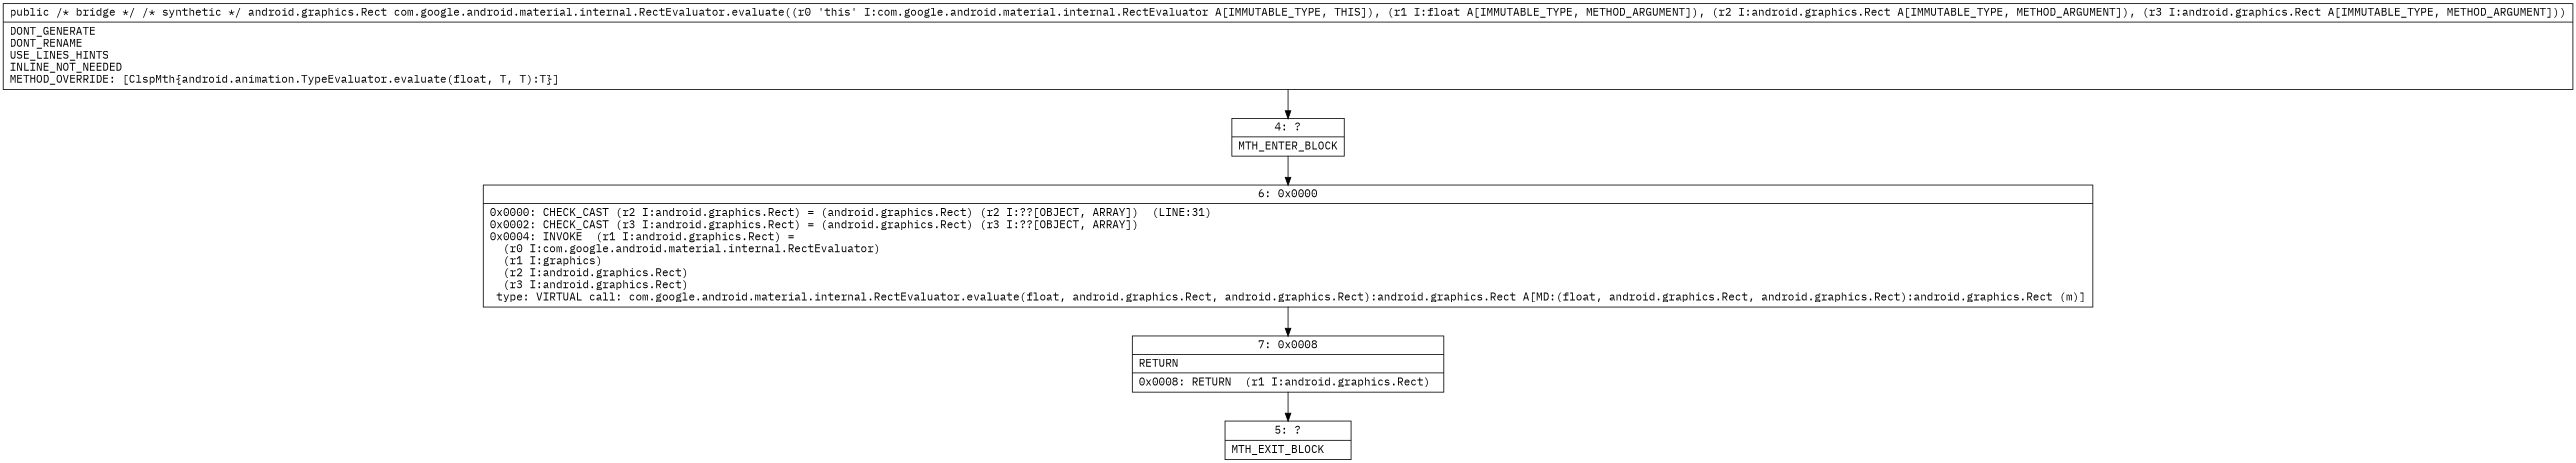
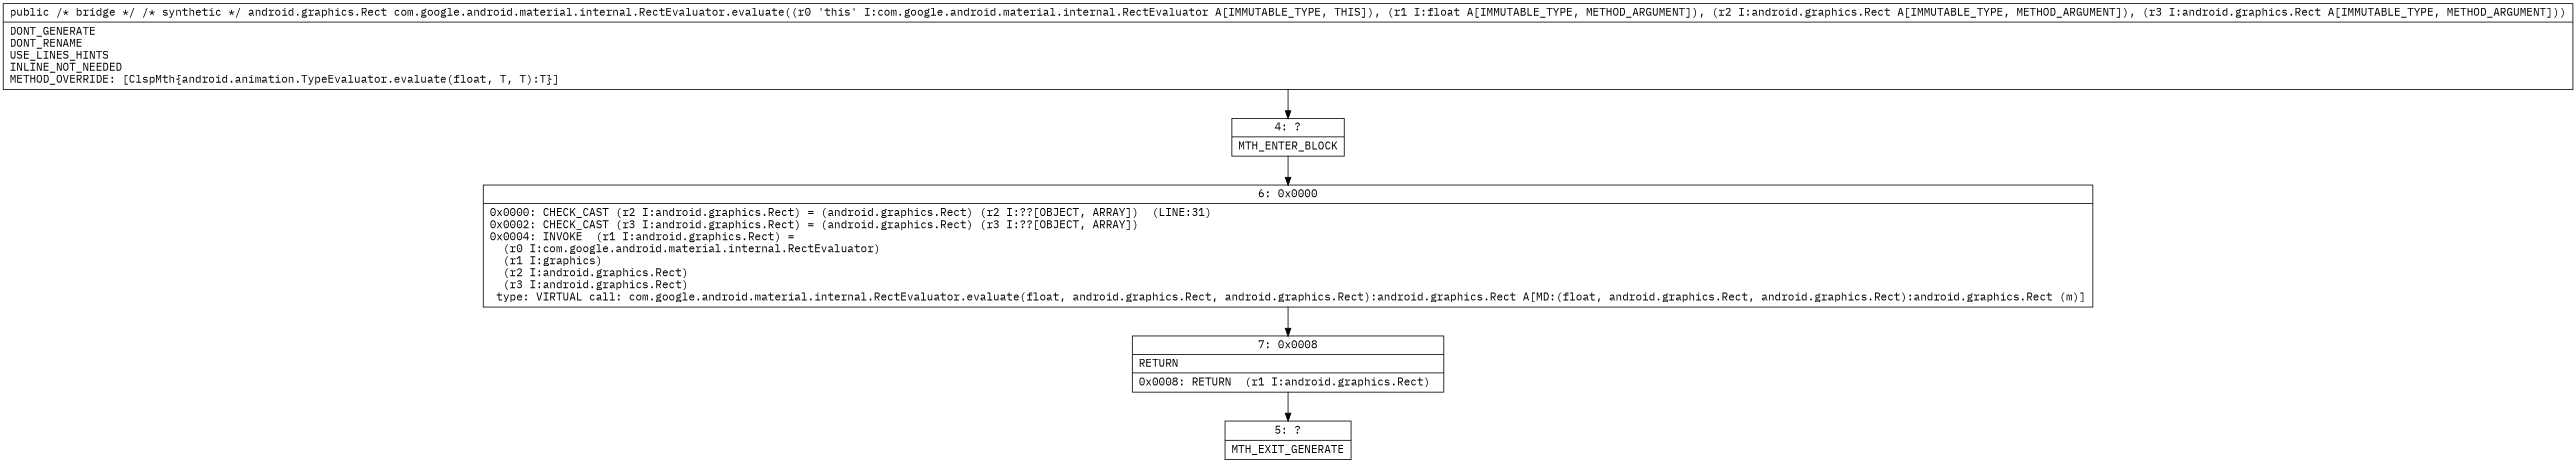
(1278, 450) -> (1288, 450)
